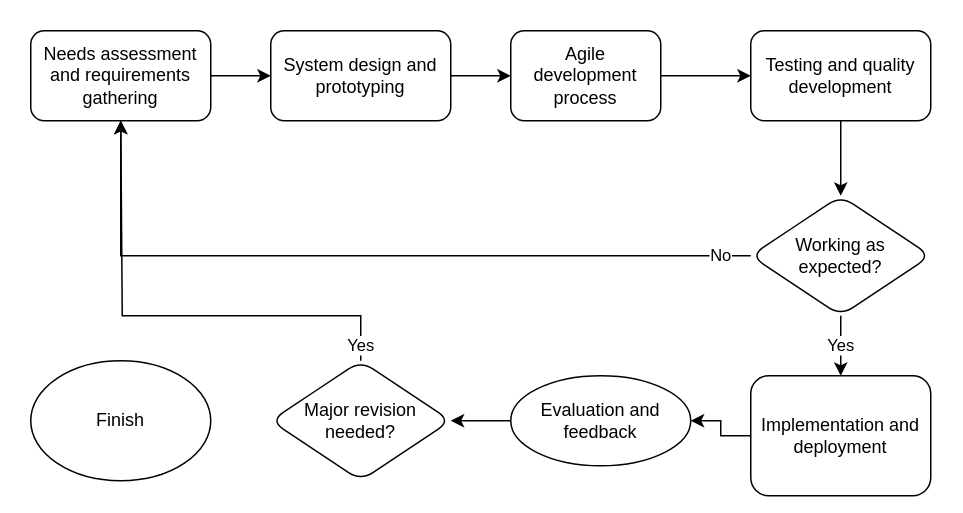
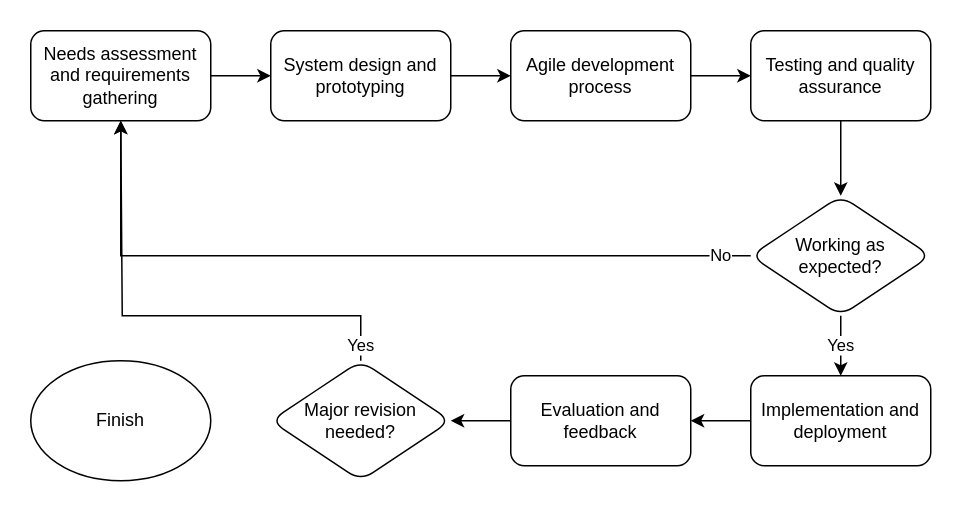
(586, 76) -> (601, 76)
(841, 76) -> (841, 76)
(601, 421) -> (601, 421)
(841, 436) -> (841, 421)
